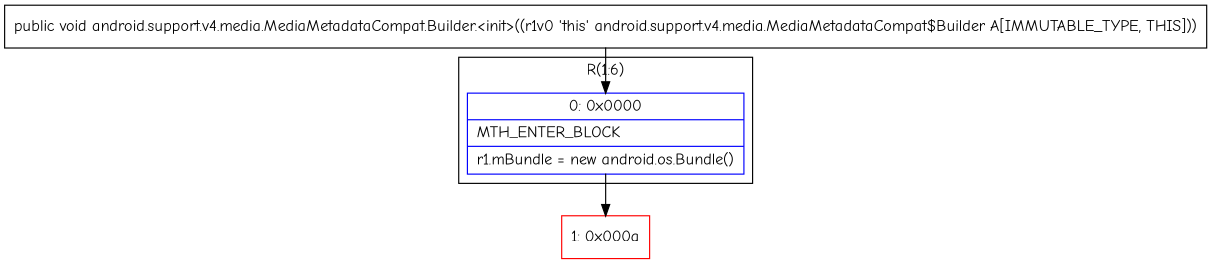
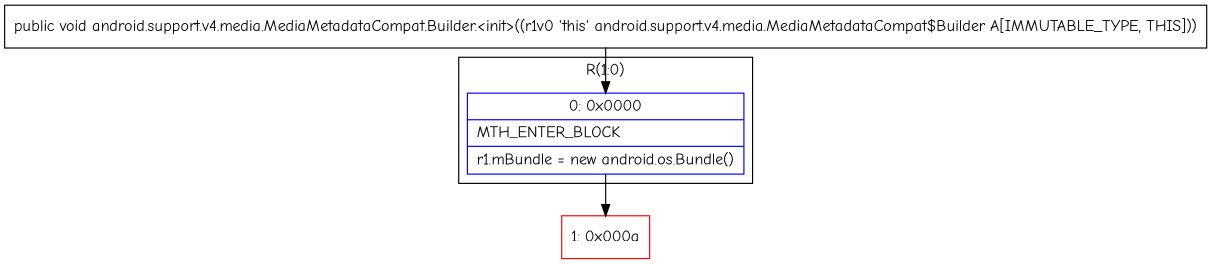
(606, 71) -> (606, 71)
